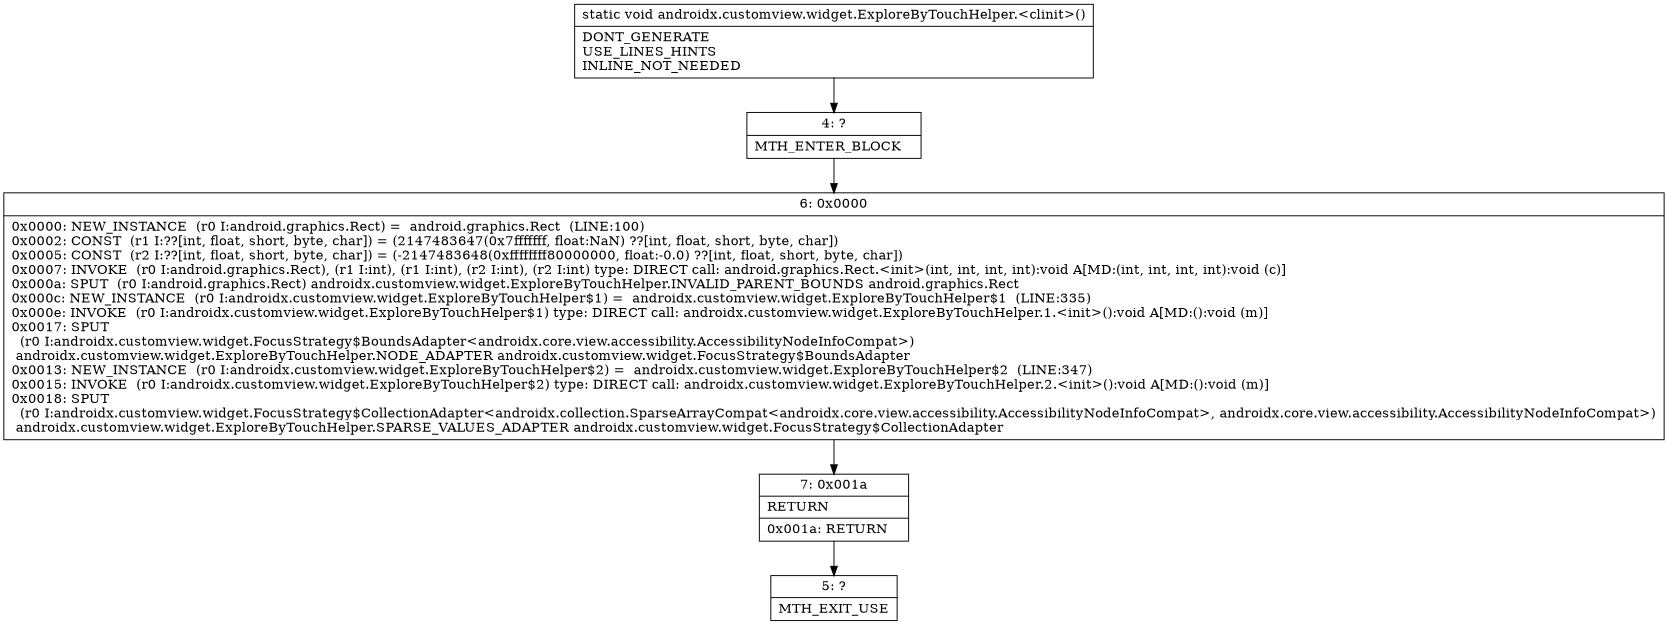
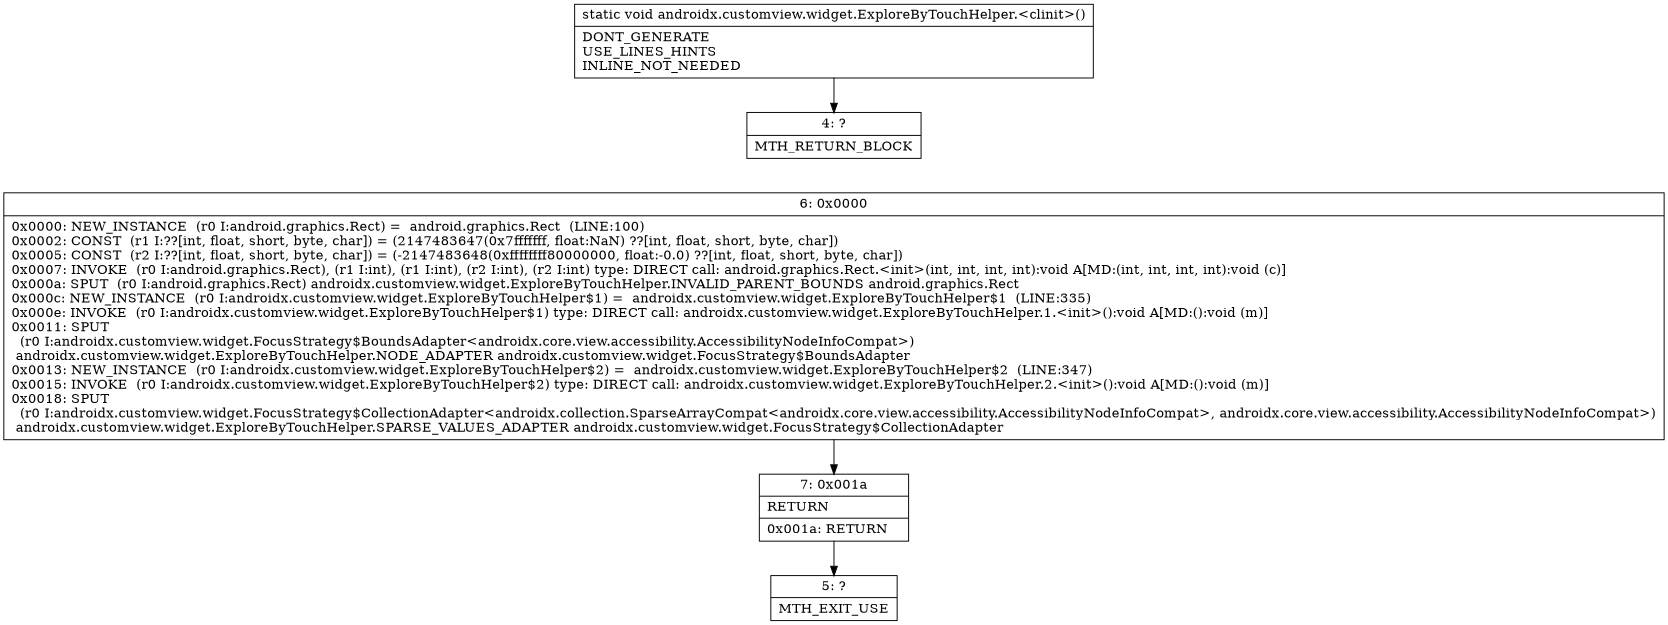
(828, 146) -> (834, 146)
(834, 171) -> none
(65, 327) -> (65, 327)
